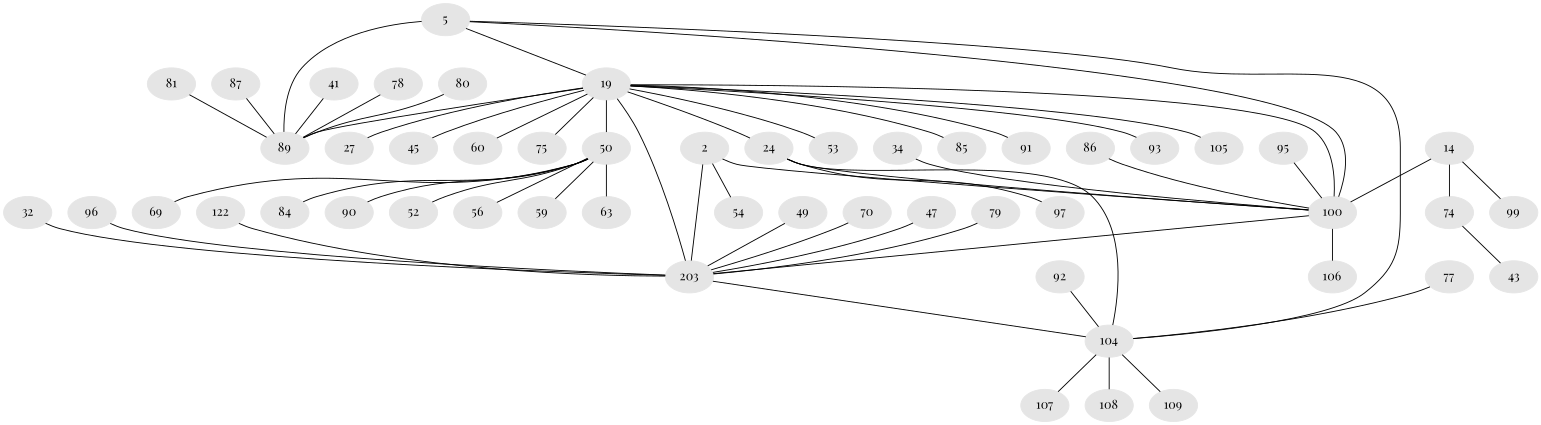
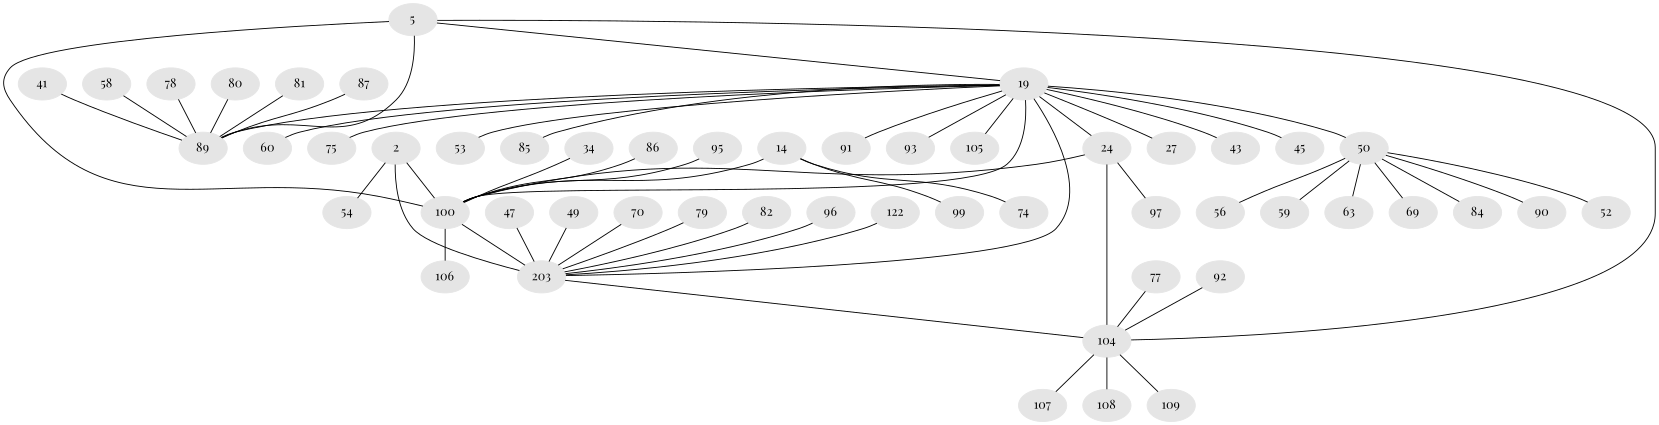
none -> (107, 84)
(28, 213) -> (767, 213)
(1481, 245) -> (1133, 110)
